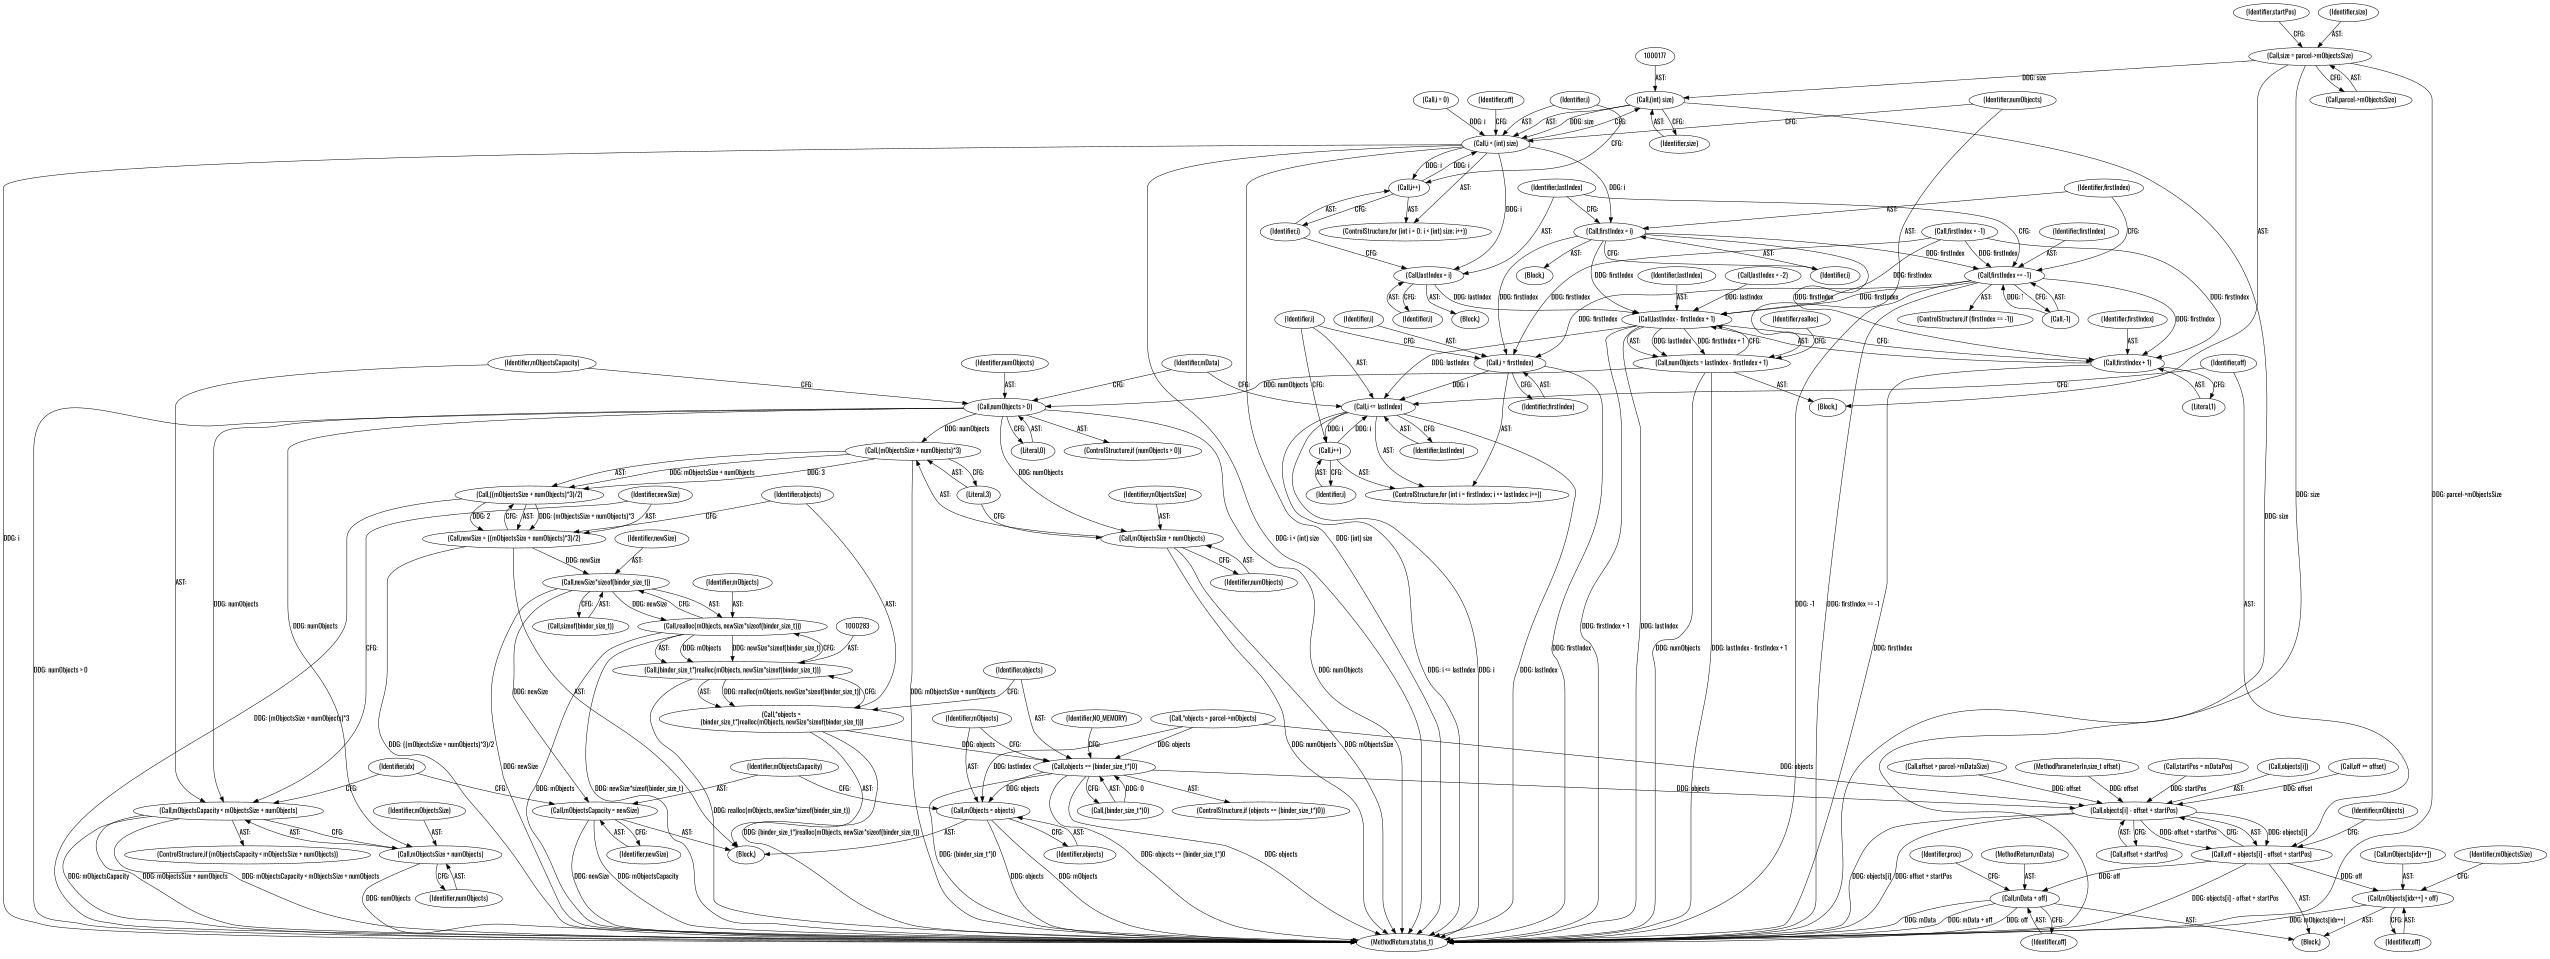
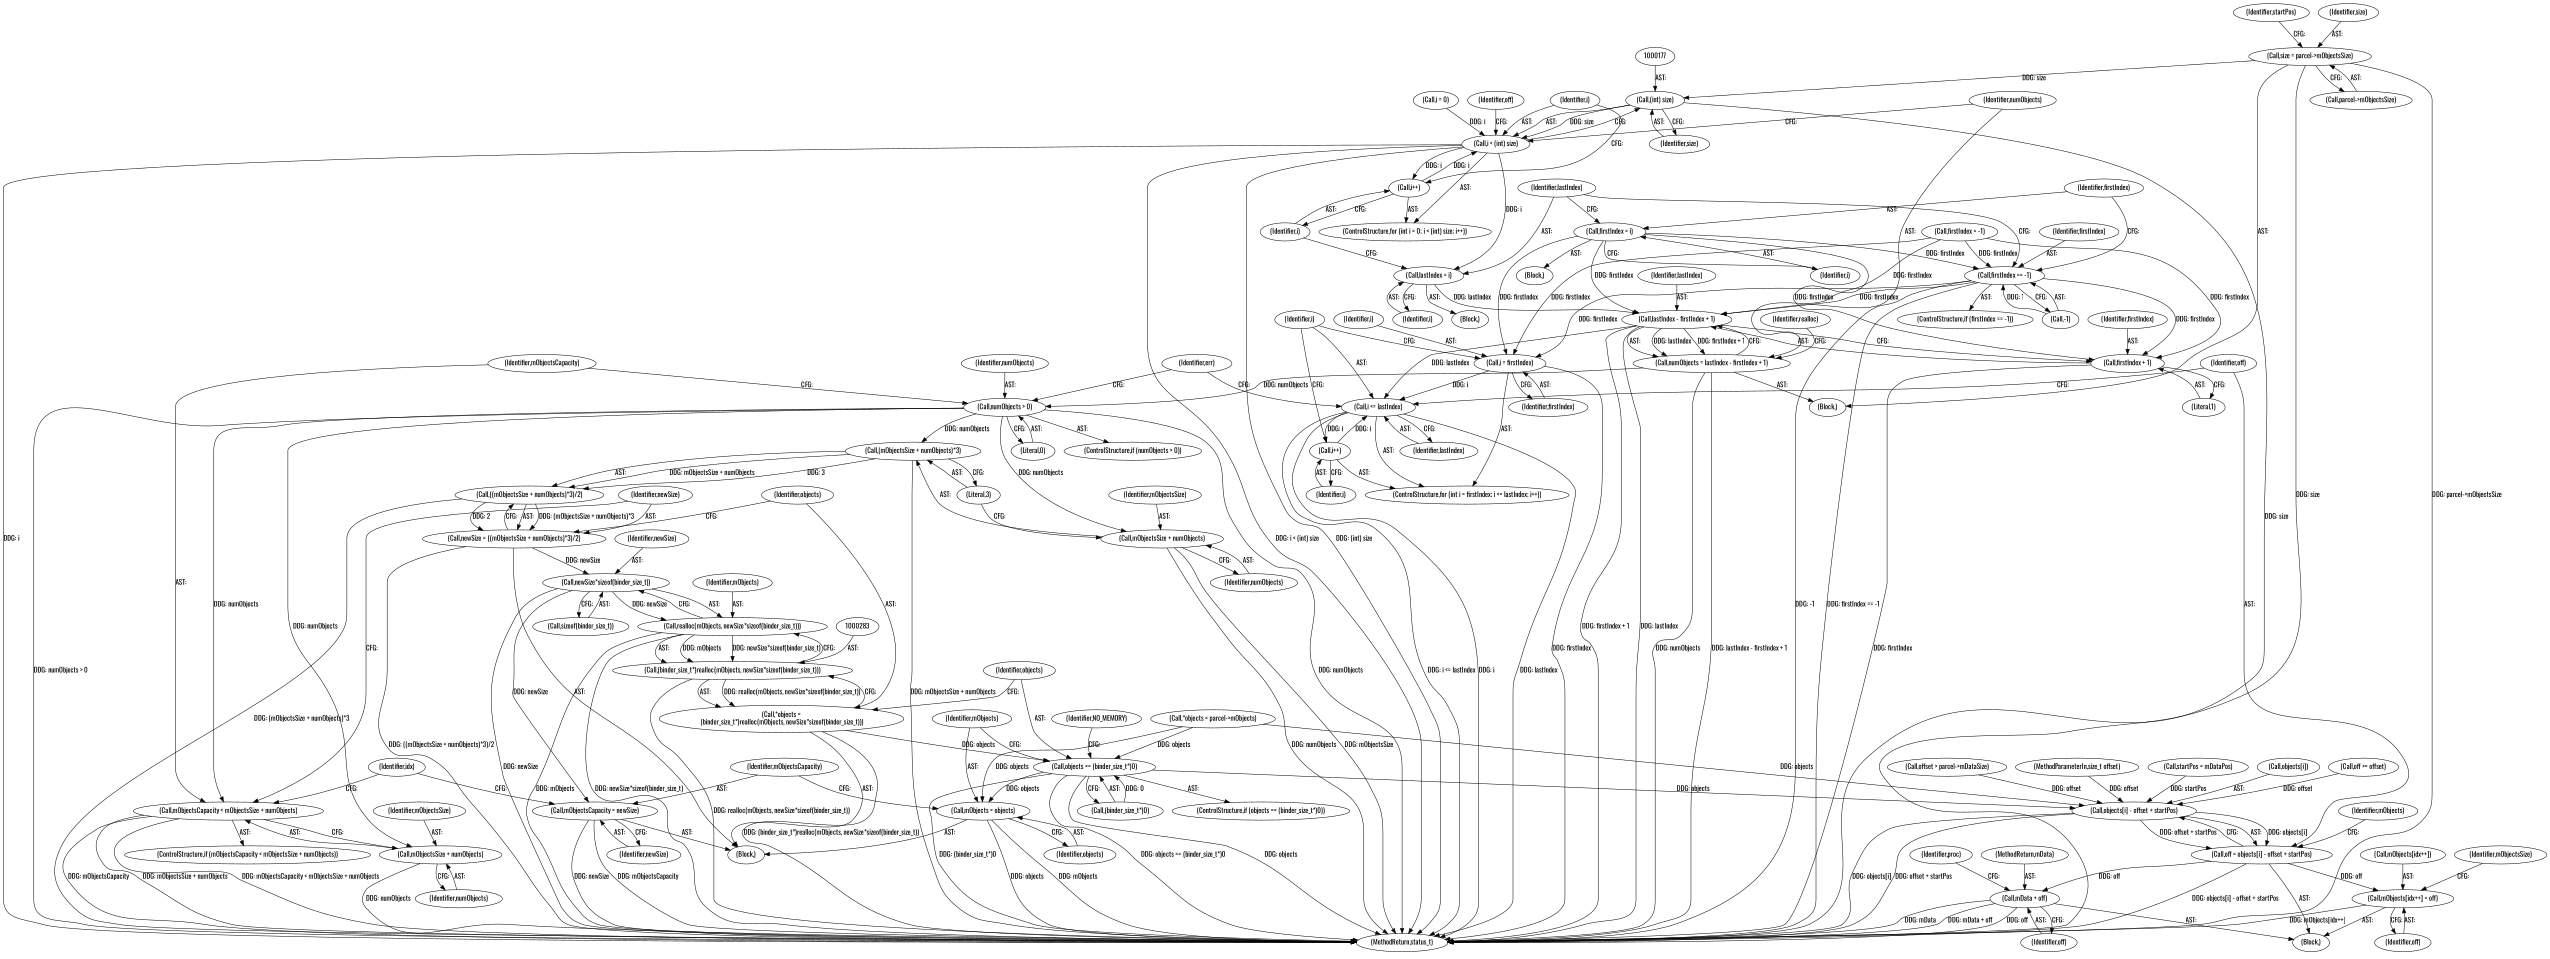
(1585, 166) -> none
(1763, 276) -> none
(1197, 364) -> (1197, 364)
(1012, 767) -> (1012, 767)
(2139, 855) -> none
